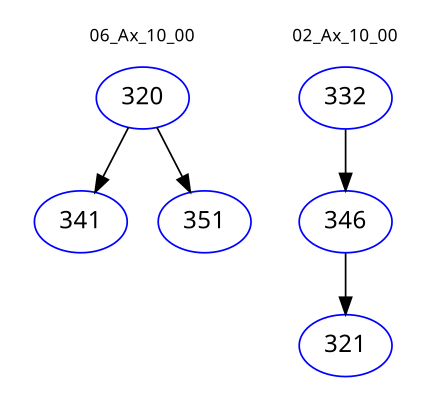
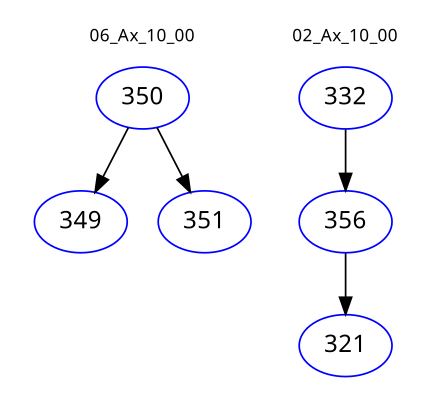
(143, 98) -> (143, 98)
(81, 222) -> (81, 222)
(346, 222) -> (346, 222)
